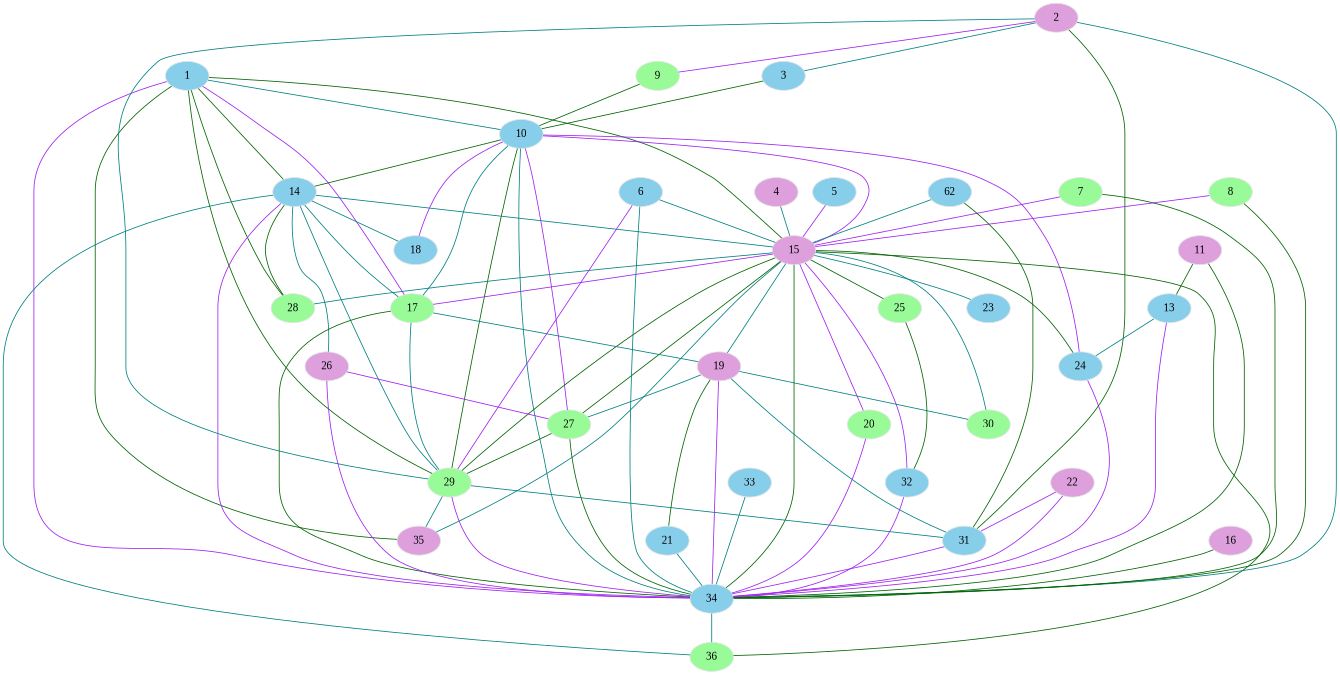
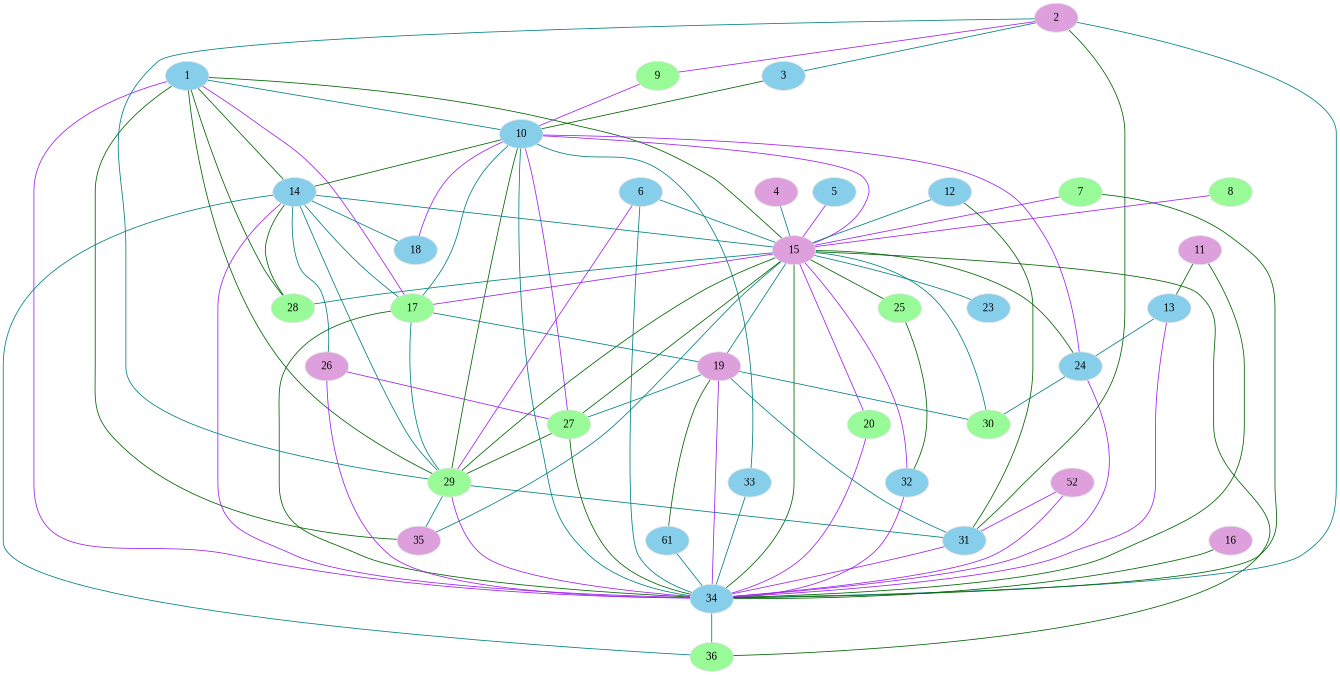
(589, 105) -> (589, 105)
(950, 192) -> (950, 192)
none -> (721, 246)
none -> (1036, 394)
(1072, 483) -> (1072, 483)
(667, 541) -> (667, 541)
(1266, 560) -> none
